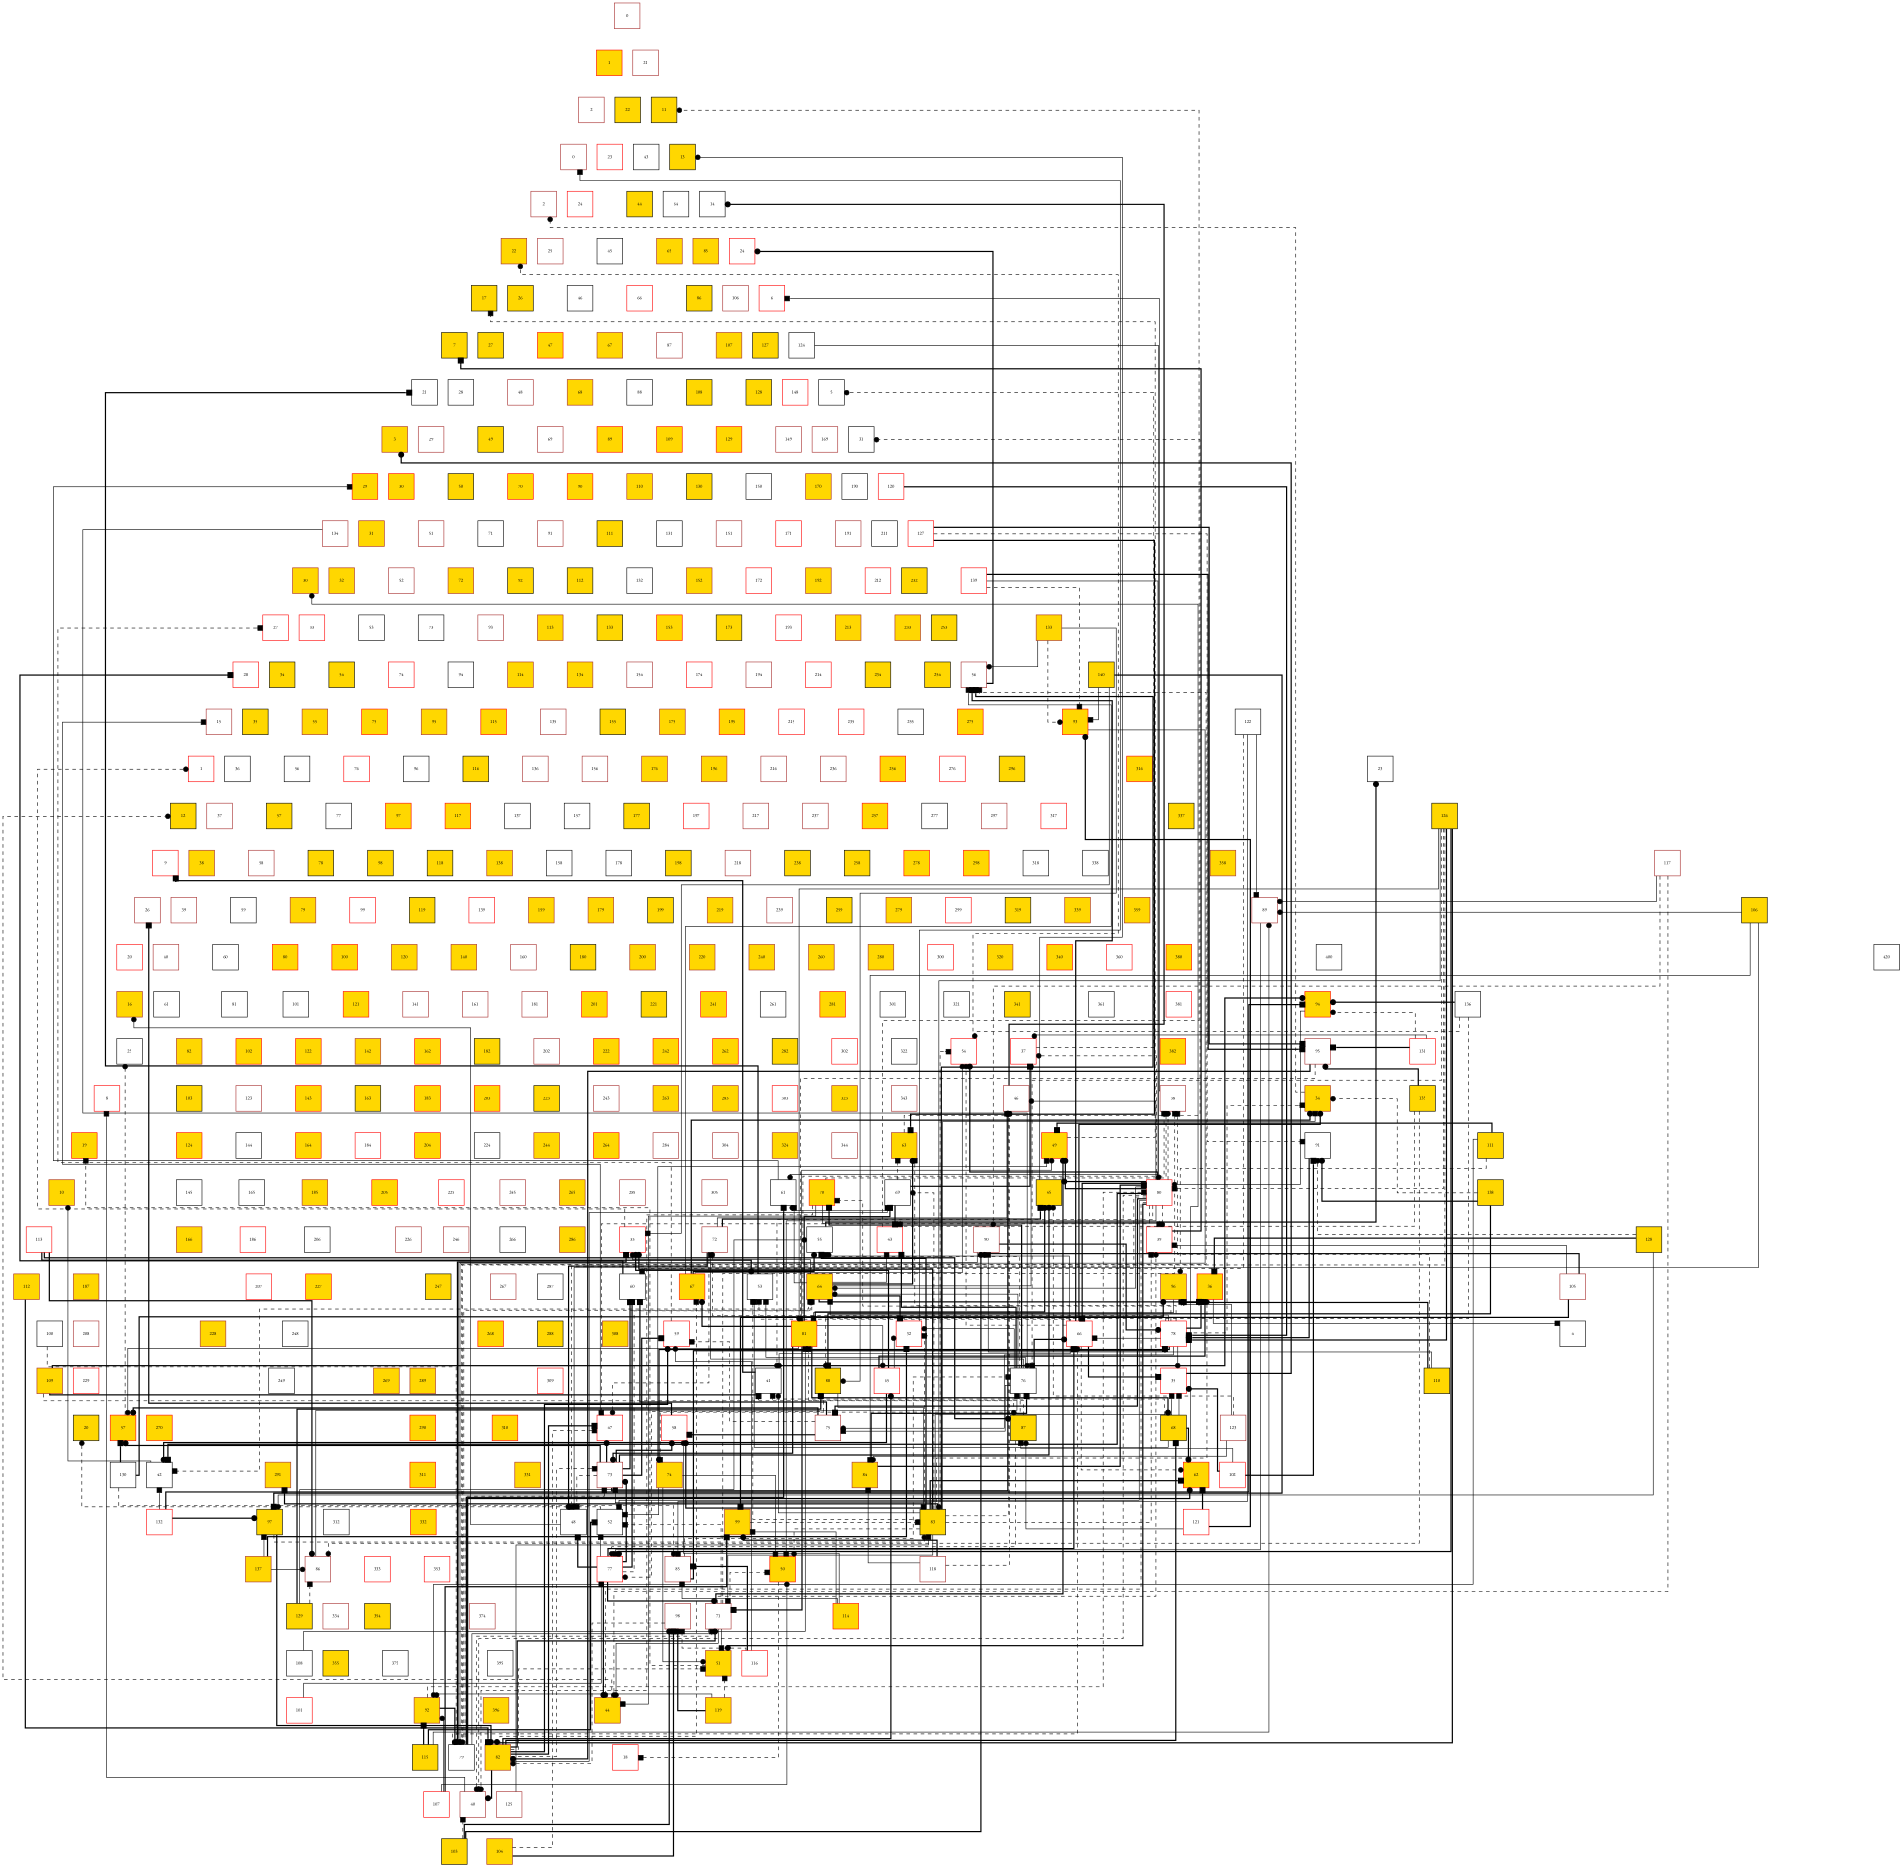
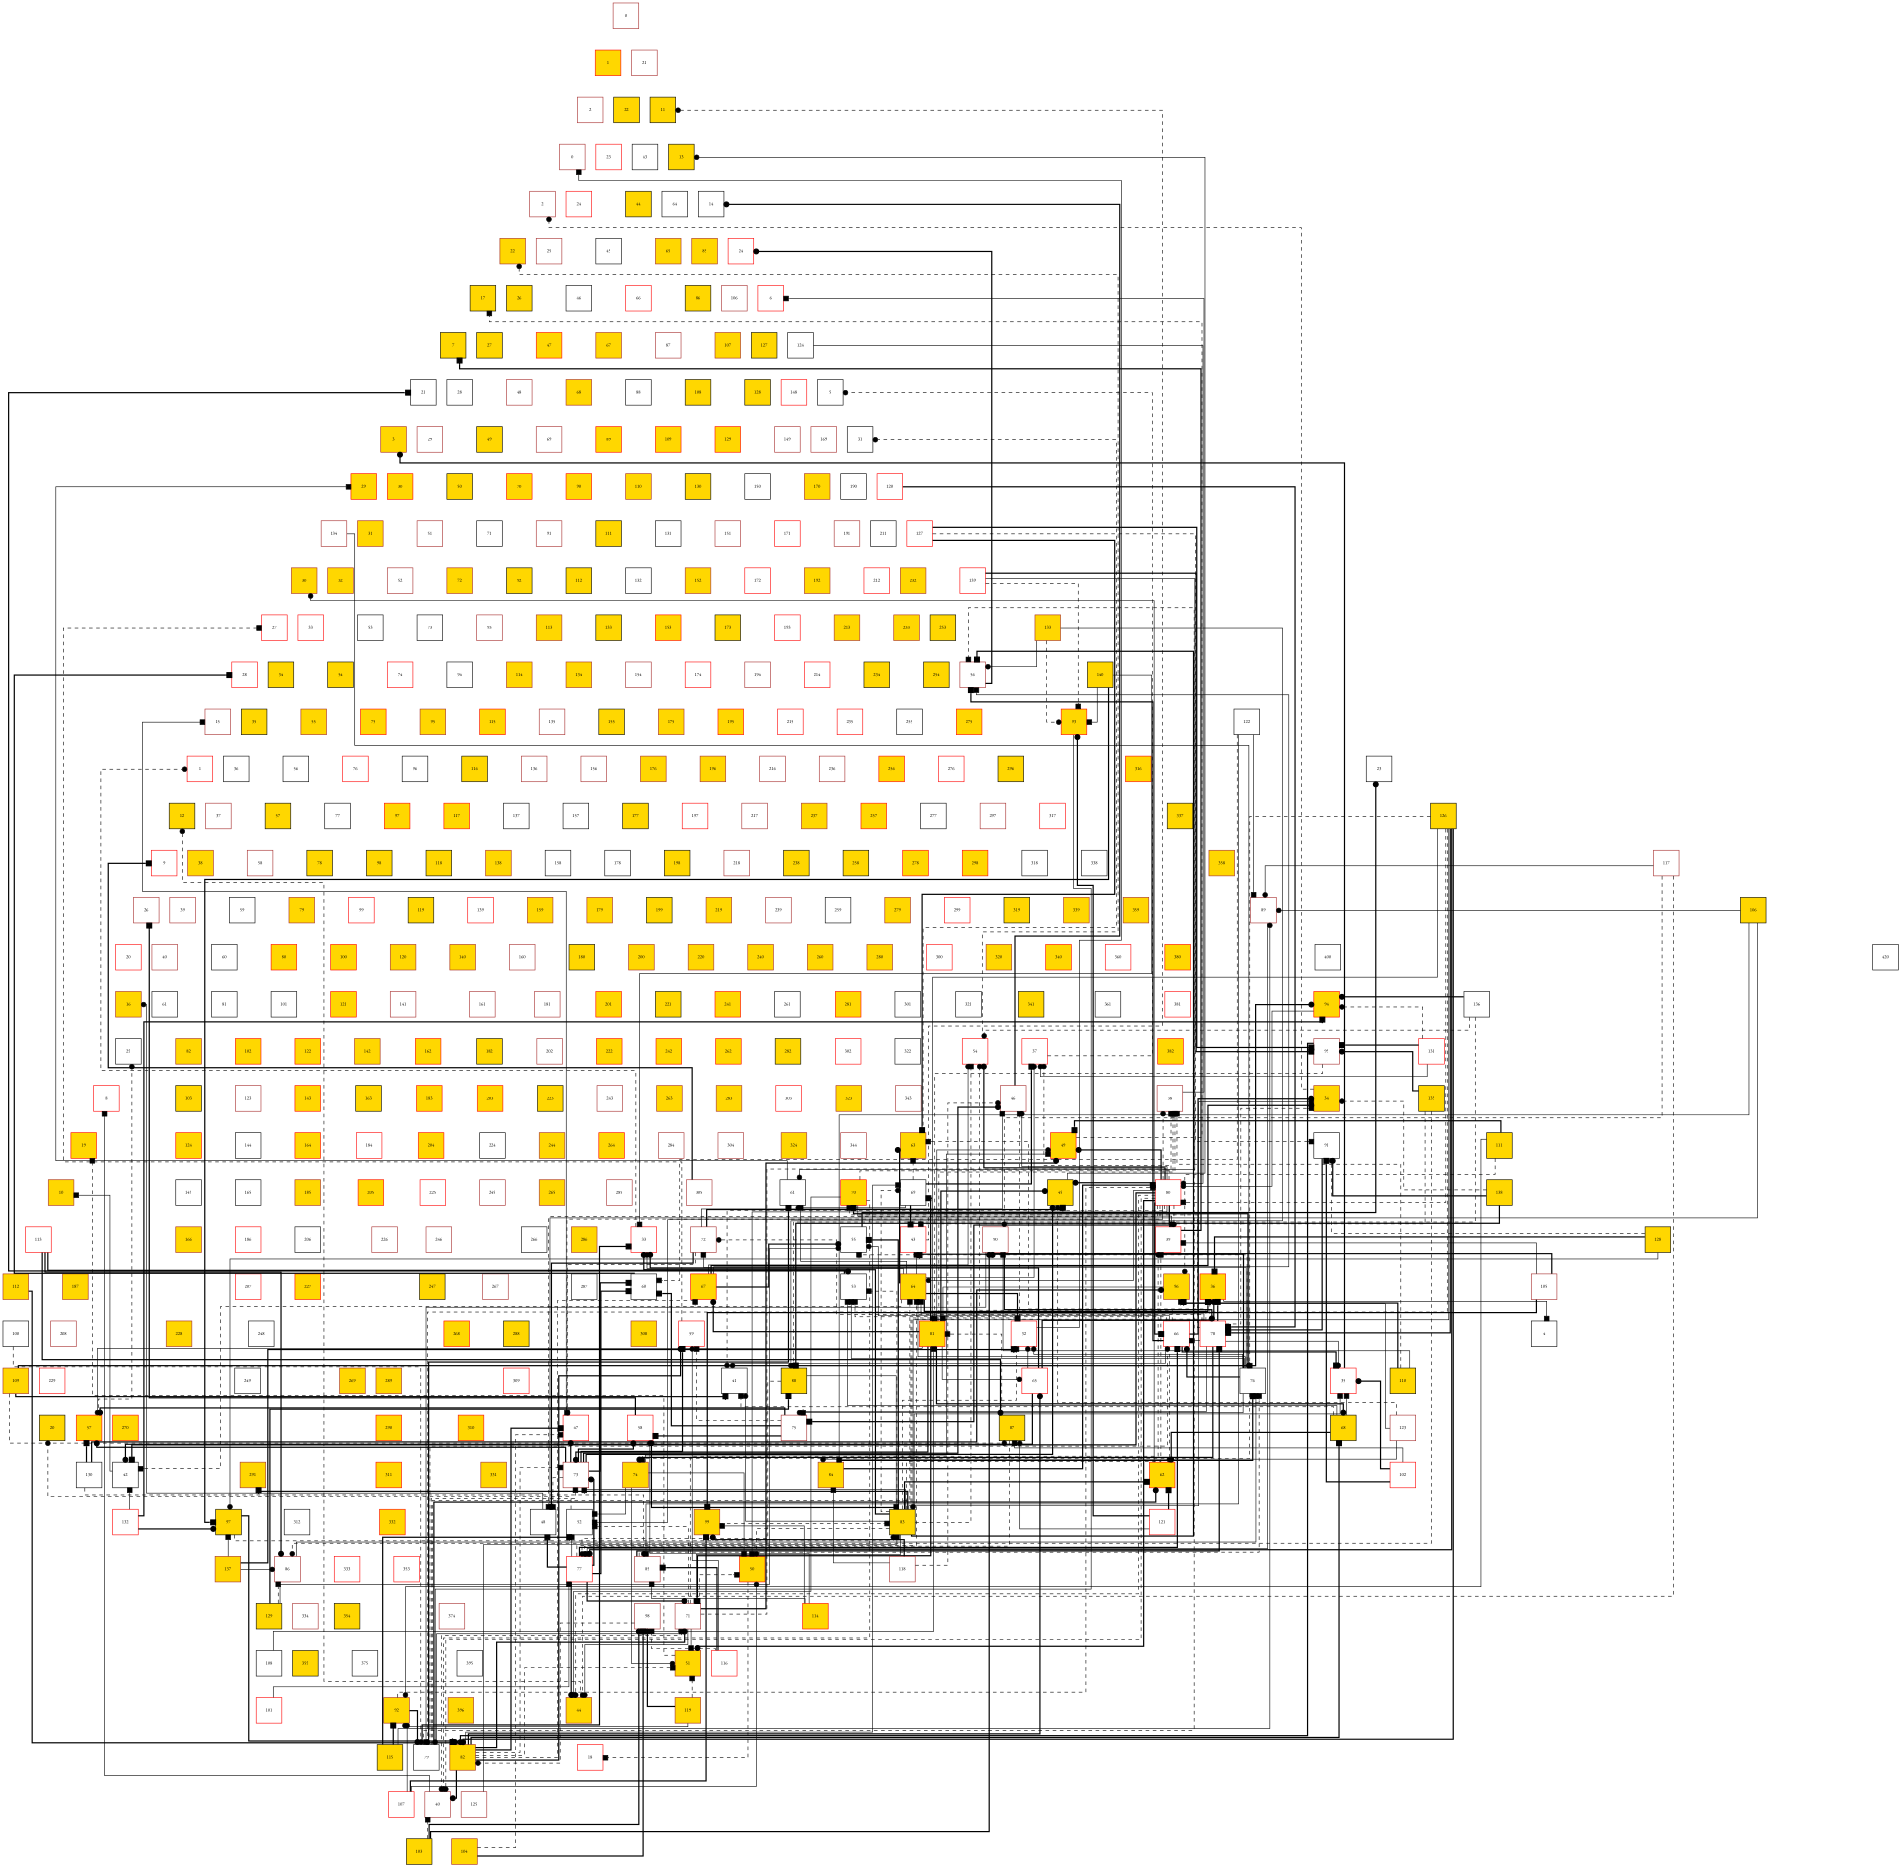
(914, 581) -> (913, 581)
(815, 816) -> (814, 816)
(711, 881) -> (108, 1061)
(839, 910) -> (838, 910)
(68, 1378) -> (110, 1319)
